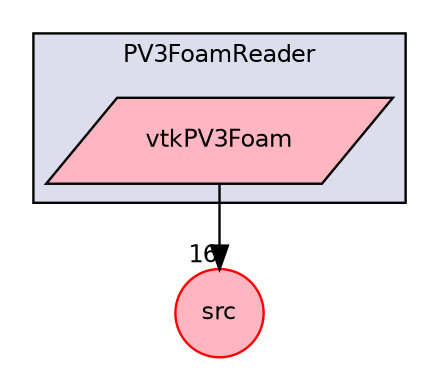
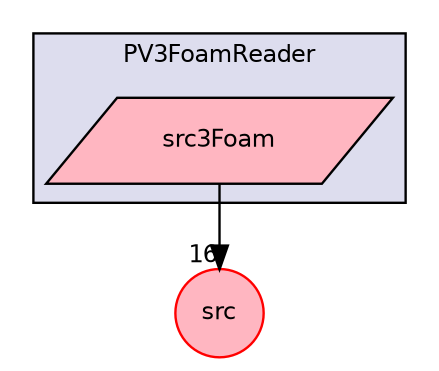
(220, 141) -> (220, 141)
